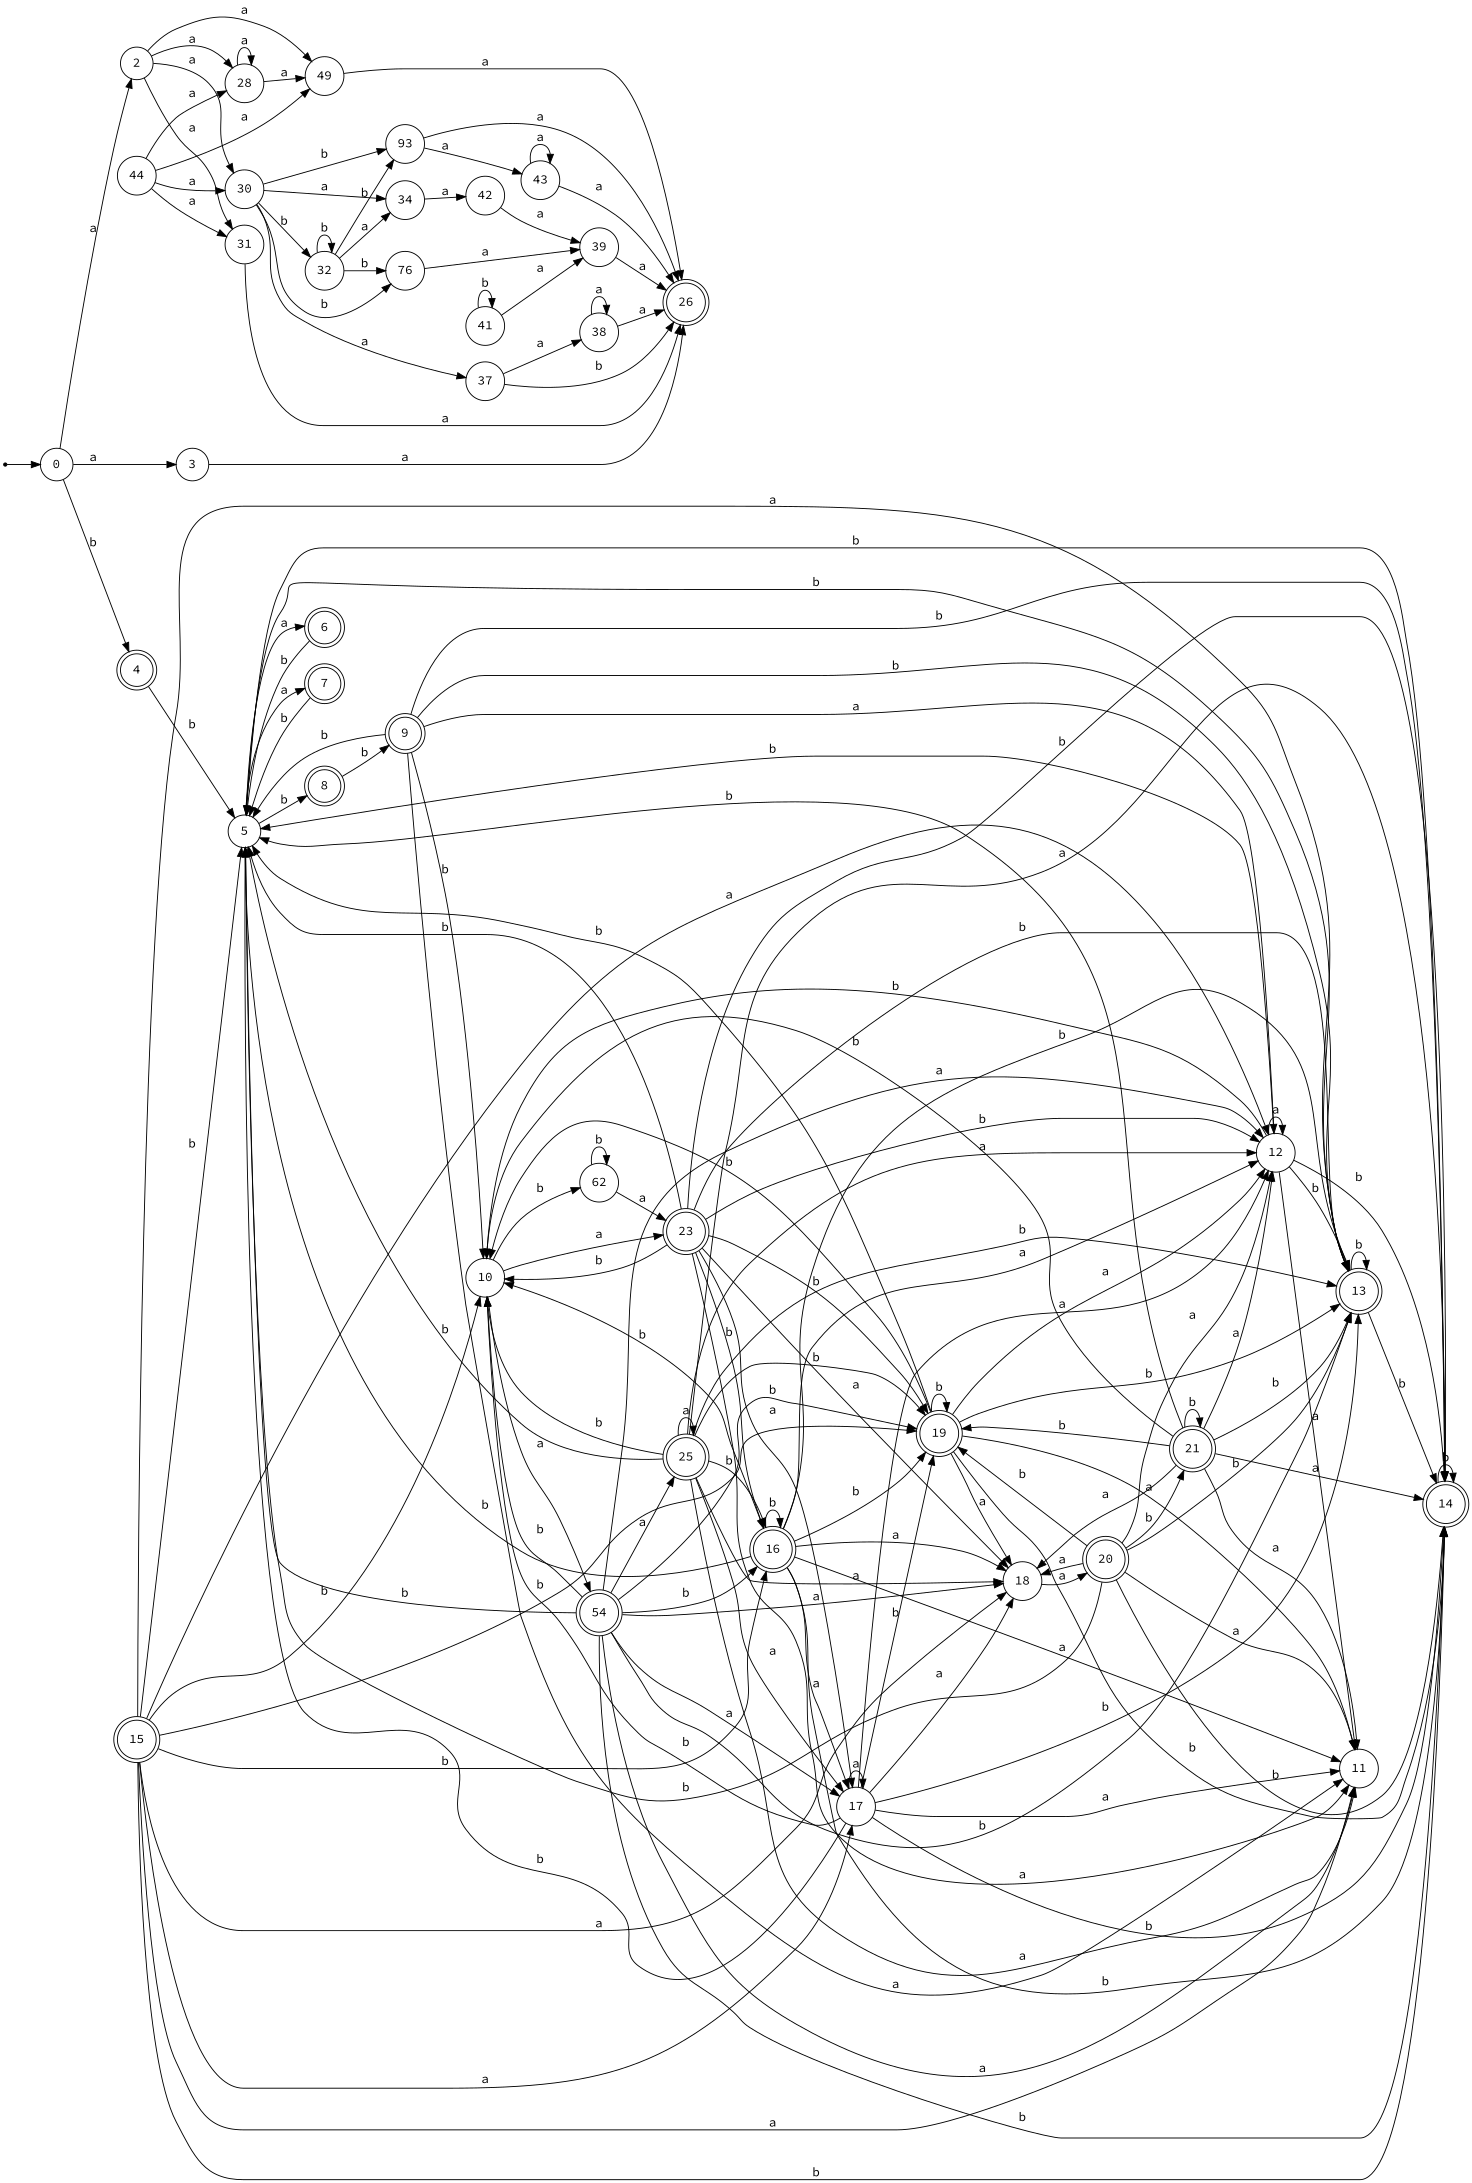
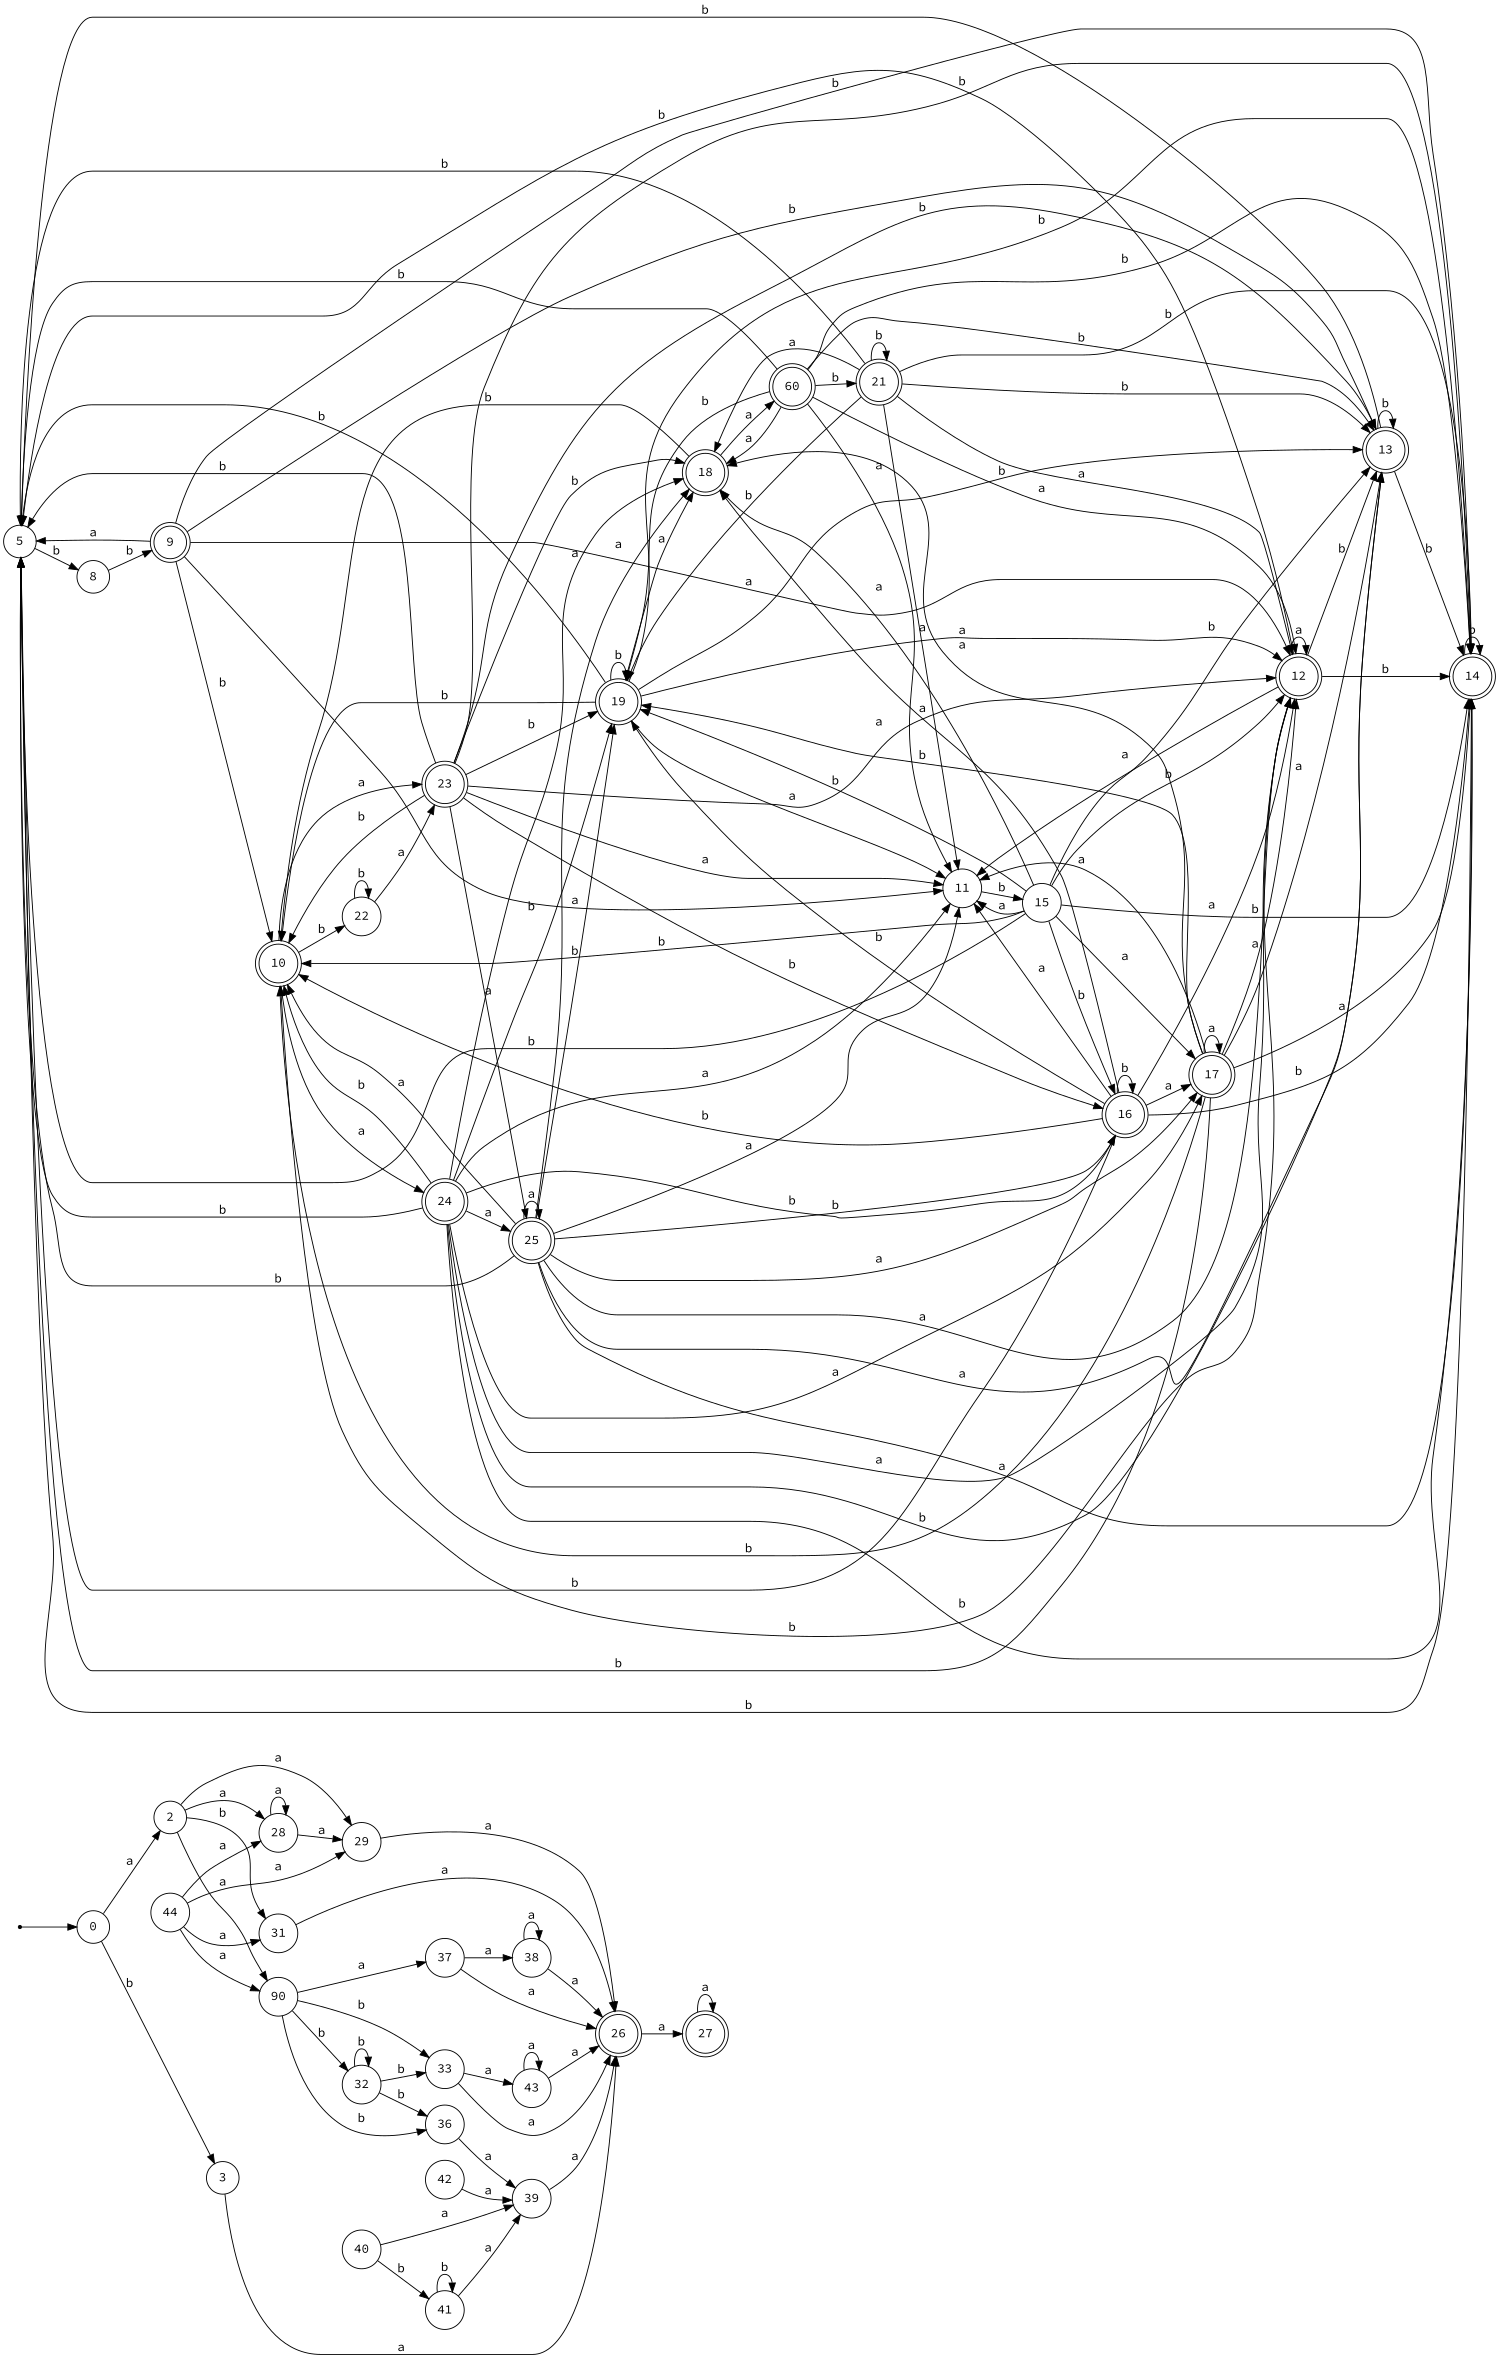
(325, 76) -> (362, 1842)
(192, 128) -> (223, 1813)
(405, 144) -> (445, 2069)
(244, 189) -> (278, 1997)
(405, 200) -> none
(405, 271) -> (445, 2124)
(599, 366) -> (532, 1992)
(93, 458) -> (130, 1984)
(773, 500) -> (1212, 627)
(325, 628) -> none
(137, 670) -> none
(325, 684) -> none
(325, 736) -> (93, 533)
(325, 786) -> (93, 577)
(729, 895) -> (1169, 775)
none -> (998, 895)
(861, 1062) -> (358, 524)
(1000, 1069) -> none
(983, 1120) -> (879, 722)
(1276, 1153) -> (1299, 676)
(599, 1183) -> (362, 916)
(1022, 1230) -> (962, 1374)
(485, 1278) -> (278, 964)
(856, 1385) -> (575, 481)
(599, 1423) -> (401, 1083)
(1316, 1468) -> (1169, 315)
(801, 1505) -> (489, 1018)
(1106, 1559) -> (792, 387)
(1022, 1581) -> (705, 473)
(599, 1613) -> (445, 1202)
(1106, 1707) -> (1299, 767)
(137, 1740) -> (1042, 903)
(856, 1807) -> (1212, 1075)
(1149, 1927) -> (1342, 1007)
none -> (705, 2034)
none -> (362, 2249)
